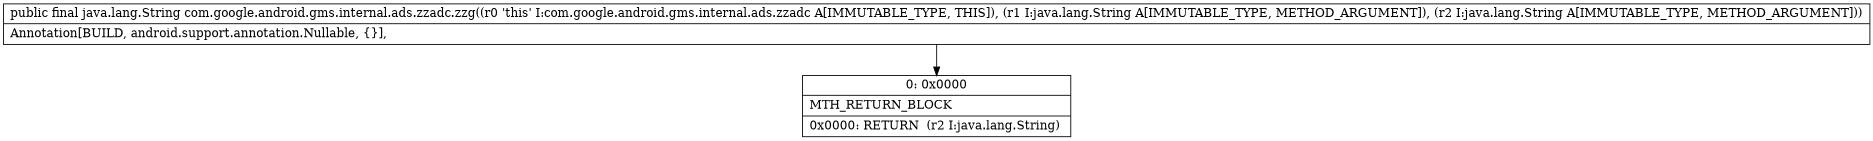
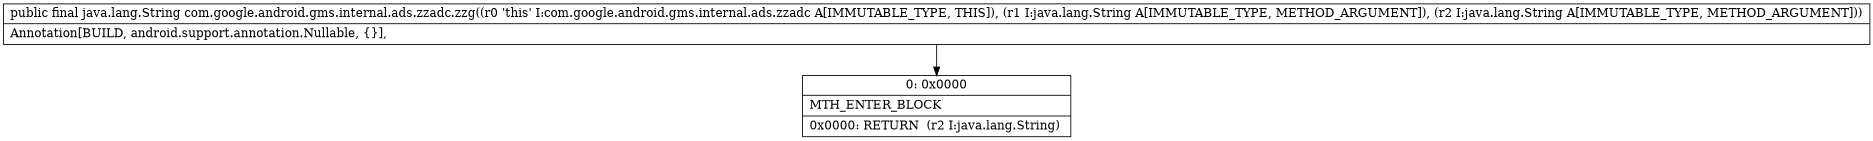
(881, 105) -> (876, 105)
